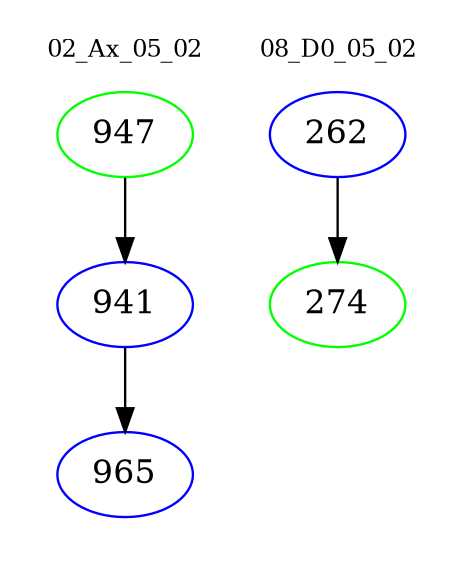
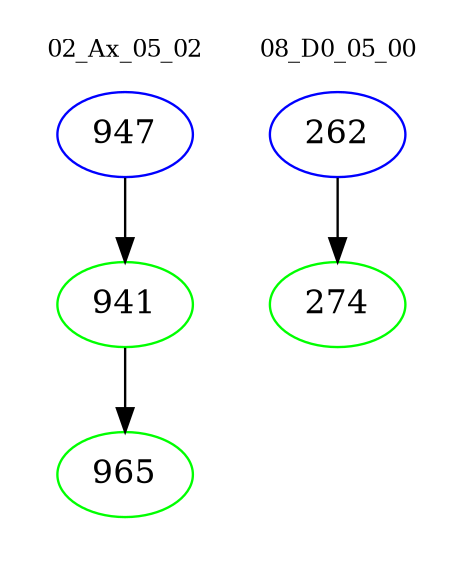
(339, 51) -> (339, 51)
(125, 135) -> (125, 135)
(125, 305) -> (125, 305)
(125, 475) -> (125, 475)
